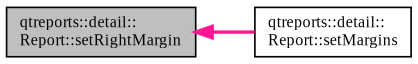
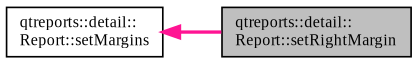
(233, 32) -> (200, 32)
